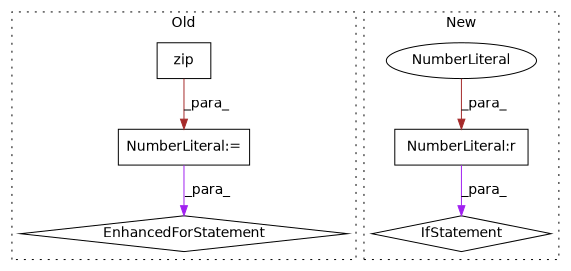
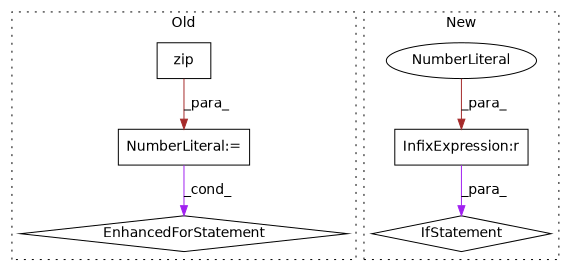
(461, 147) -> (461, 147)
(208, 190) -> (208, 190)
